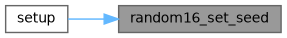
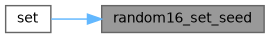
(37, 19) -> (28, 19)
